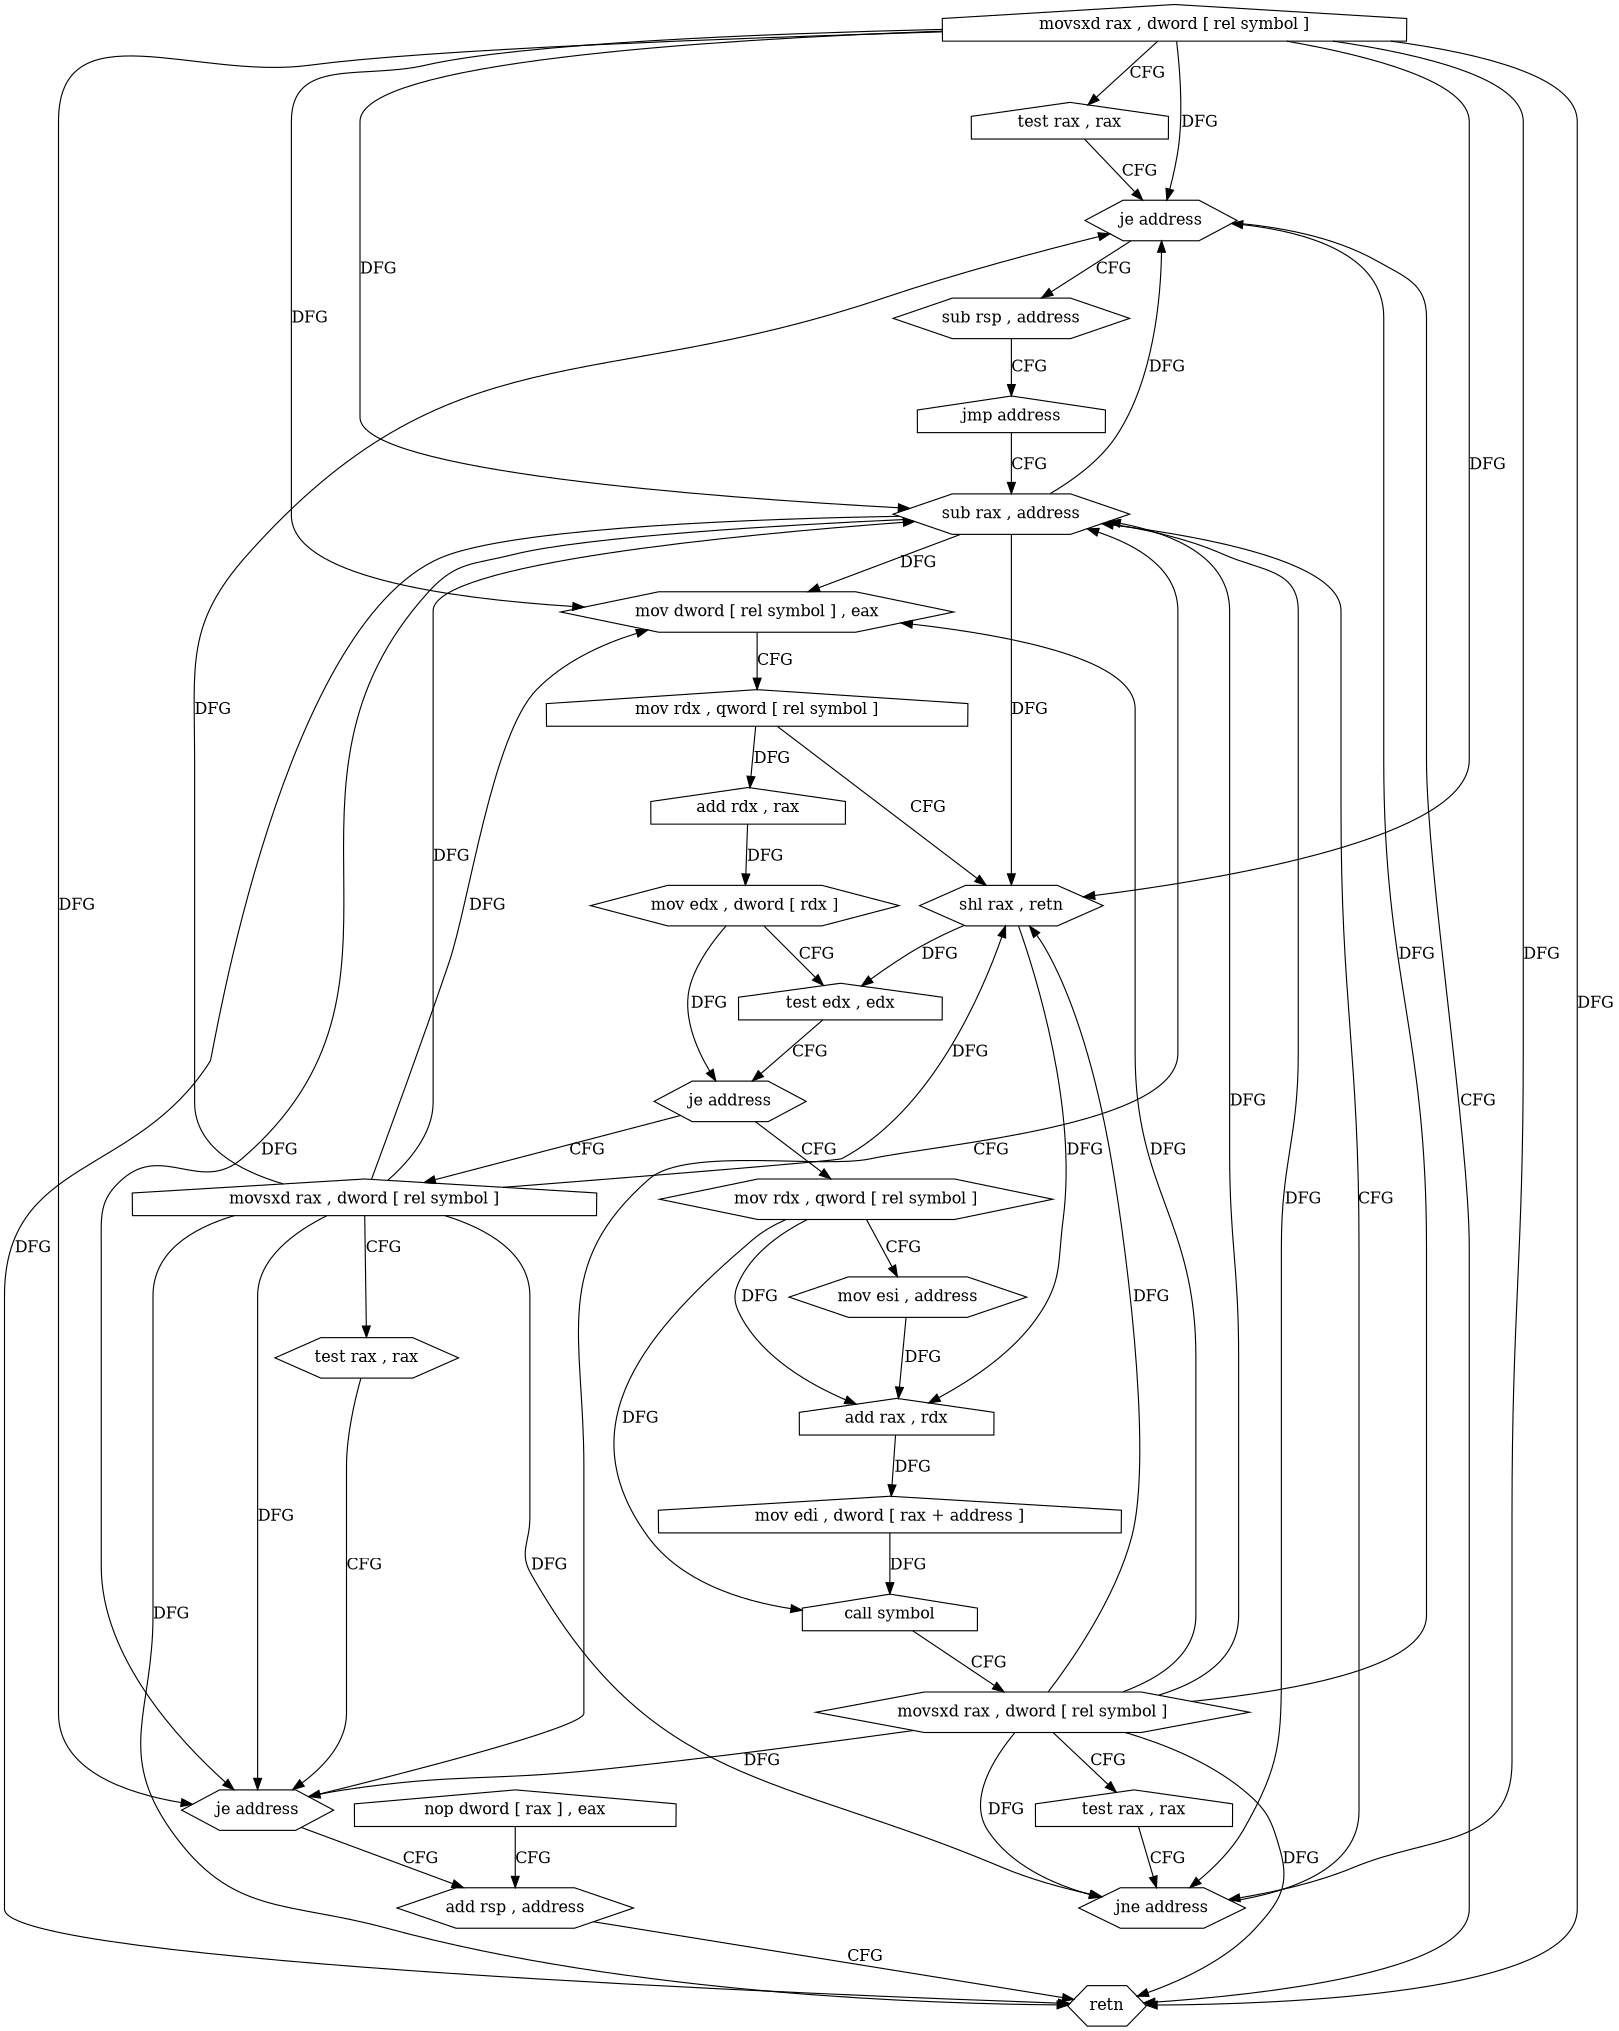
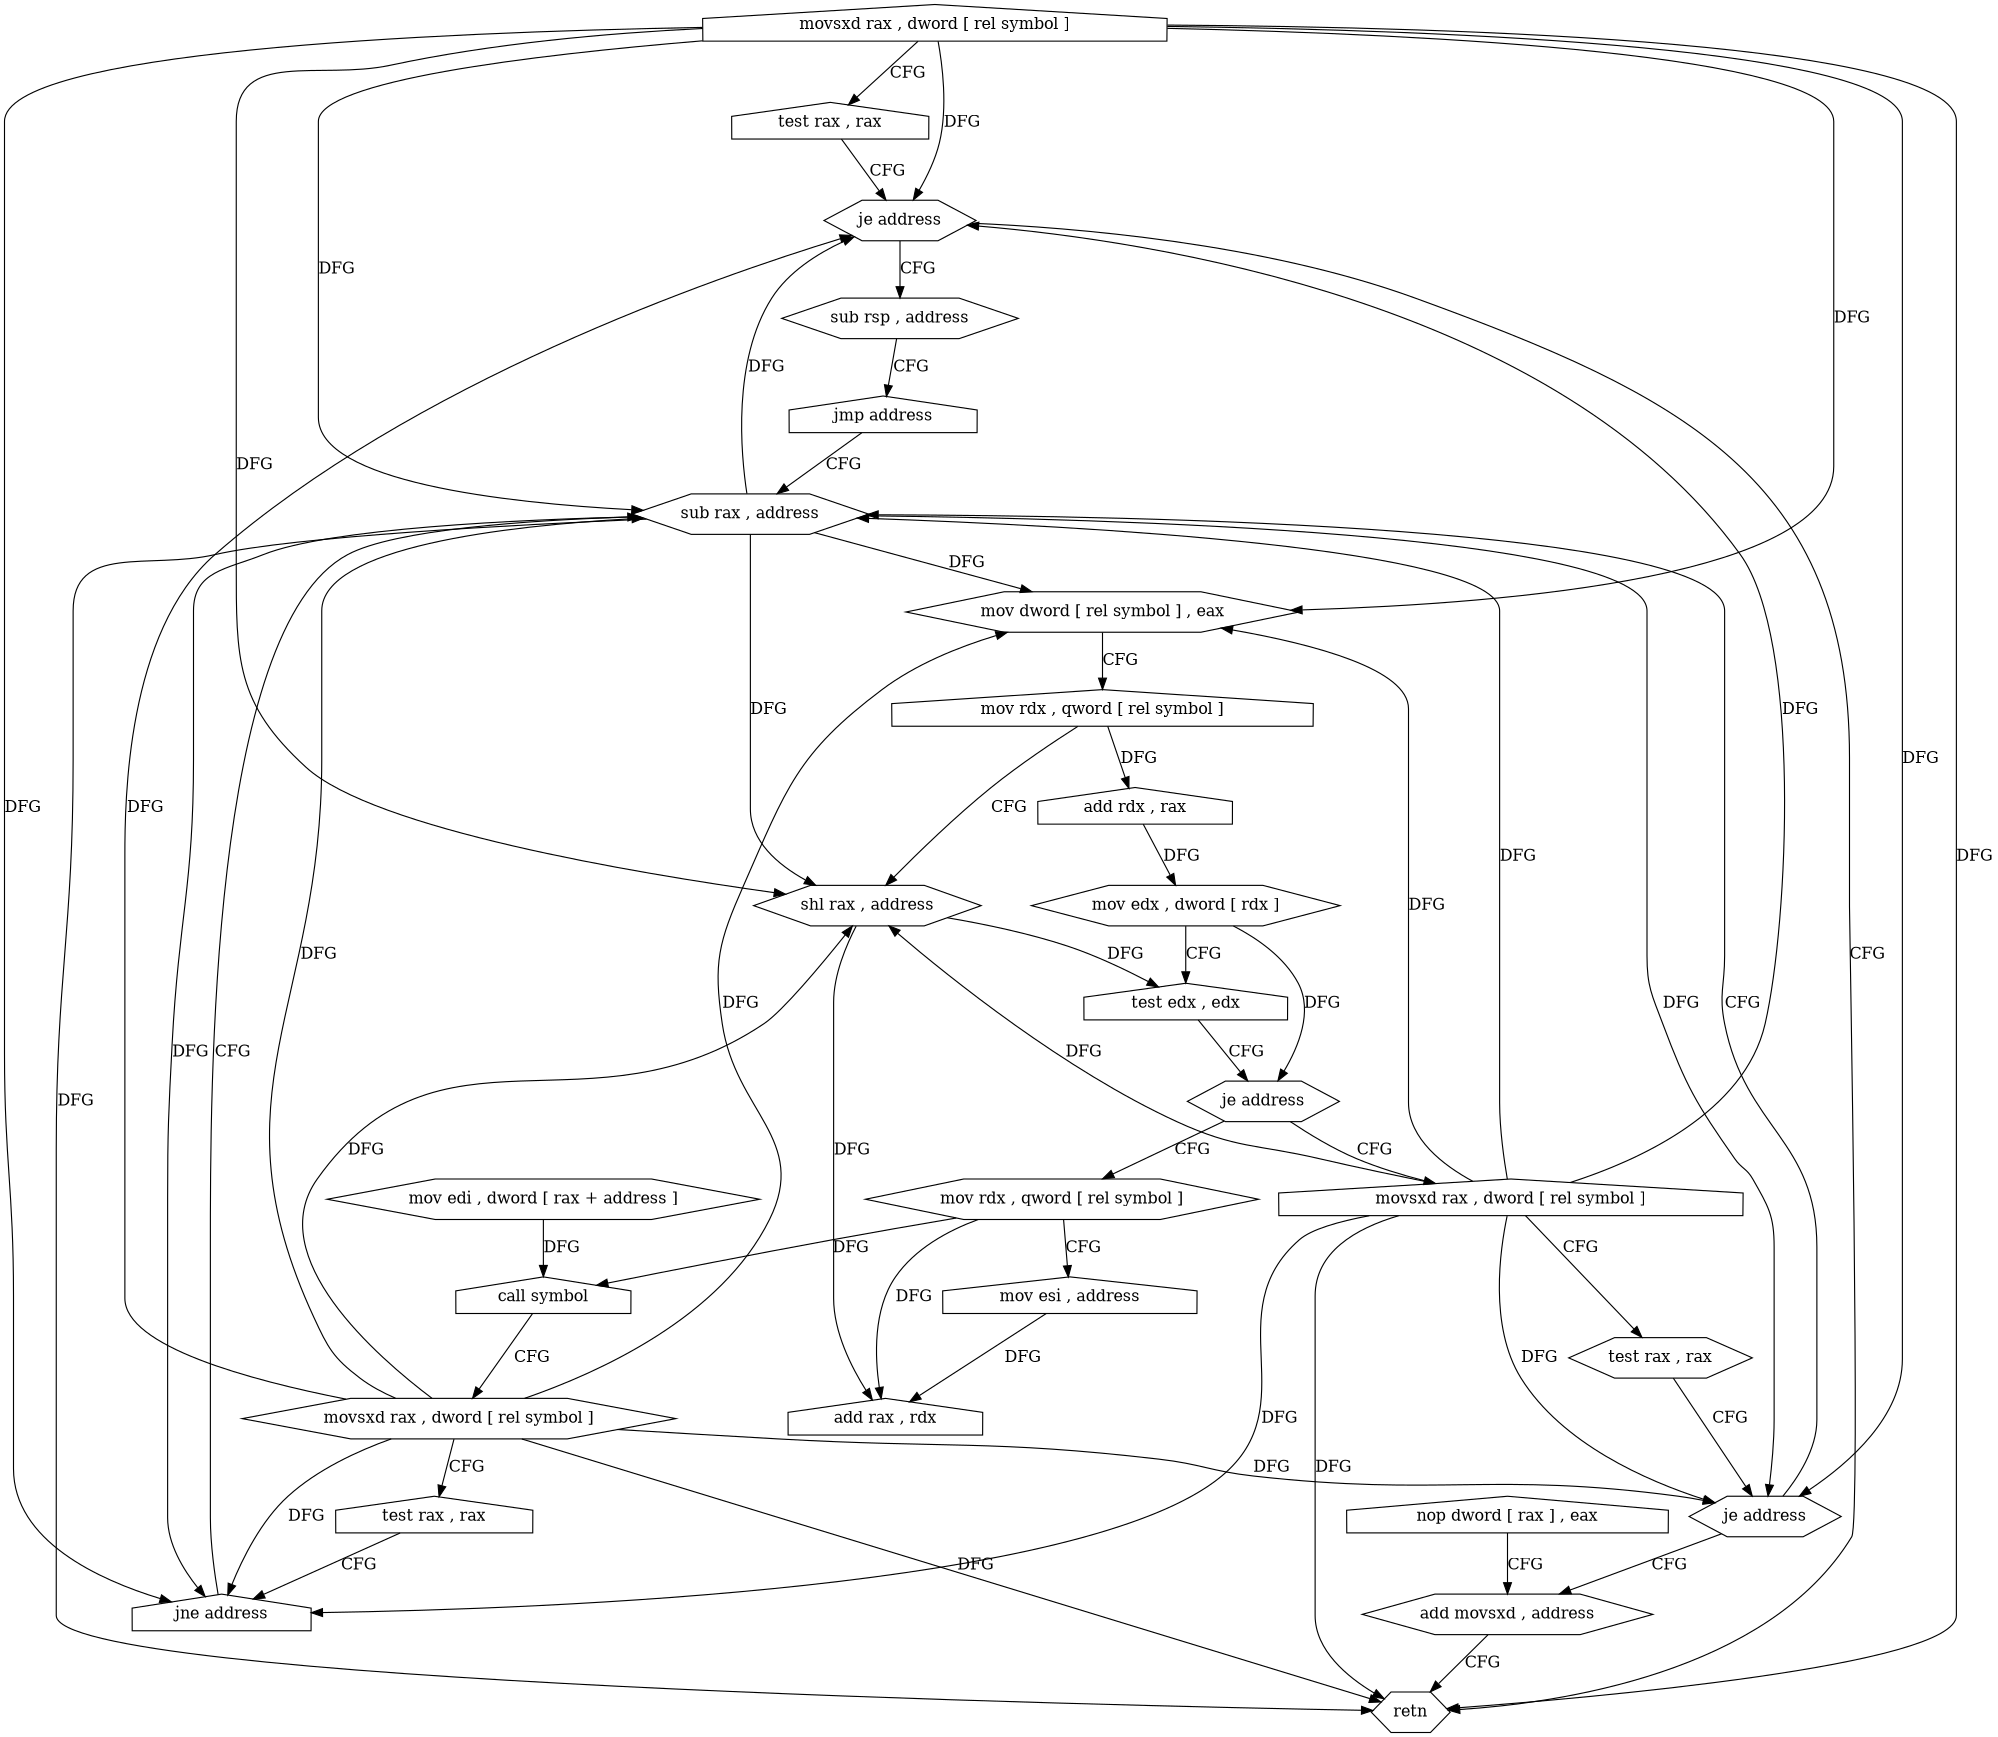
(1011, 906) -> (867, 906)
(908, 1297) -> (1070, 1297)
(894, 1460) -> none
(890, 1516) -> (543, 1199)
(515, 1908) -> (1508, 1614)
(1162, 1908) -> (222, 1614)
